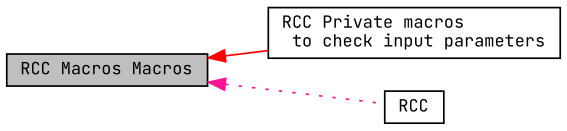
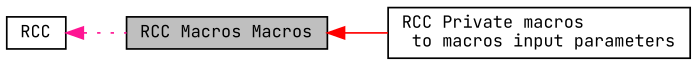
(414, 33) -> (539, 33)
(305, 94) -> (105, 33)
